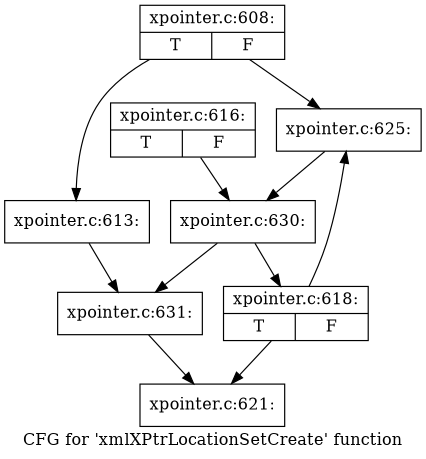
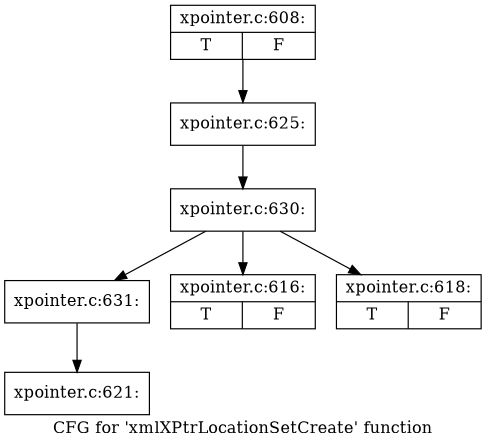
(212, 174) -> (243, 247)
(77, 222) -> none
(331, 226) -> none
(255, 358) -> none
